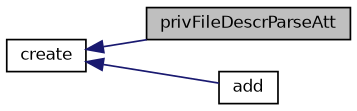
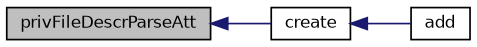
(125, 43) -> (249, 24)
